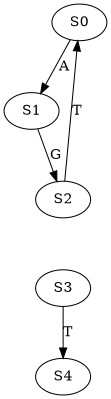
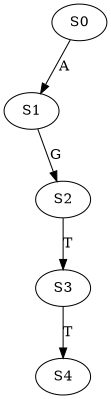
(71, 116) -> (63, 239)
